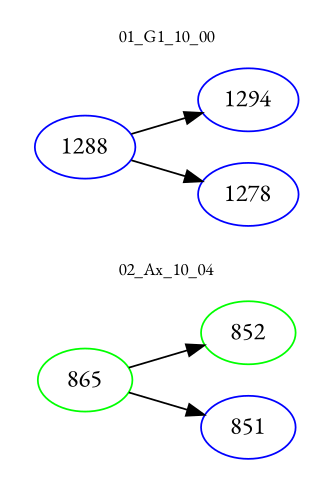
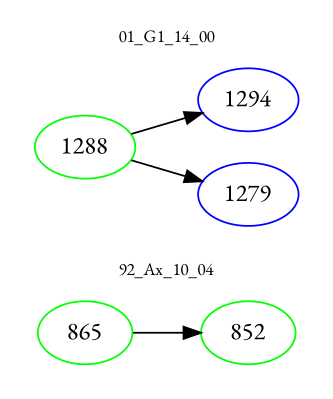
(167, 38) -> (167, 38)
(85, 147) -> (85, 147)
(248, 194) -> (248, 194)
(167, 271) -> (167, 271)
(248, 427) -> none
